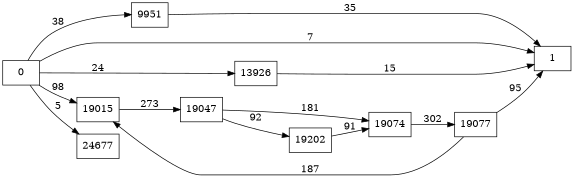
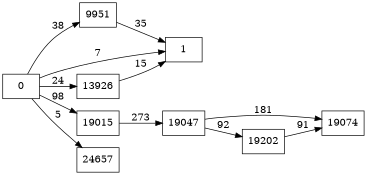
(476, 125) -> none
(98, 146) -> (98, 160)
